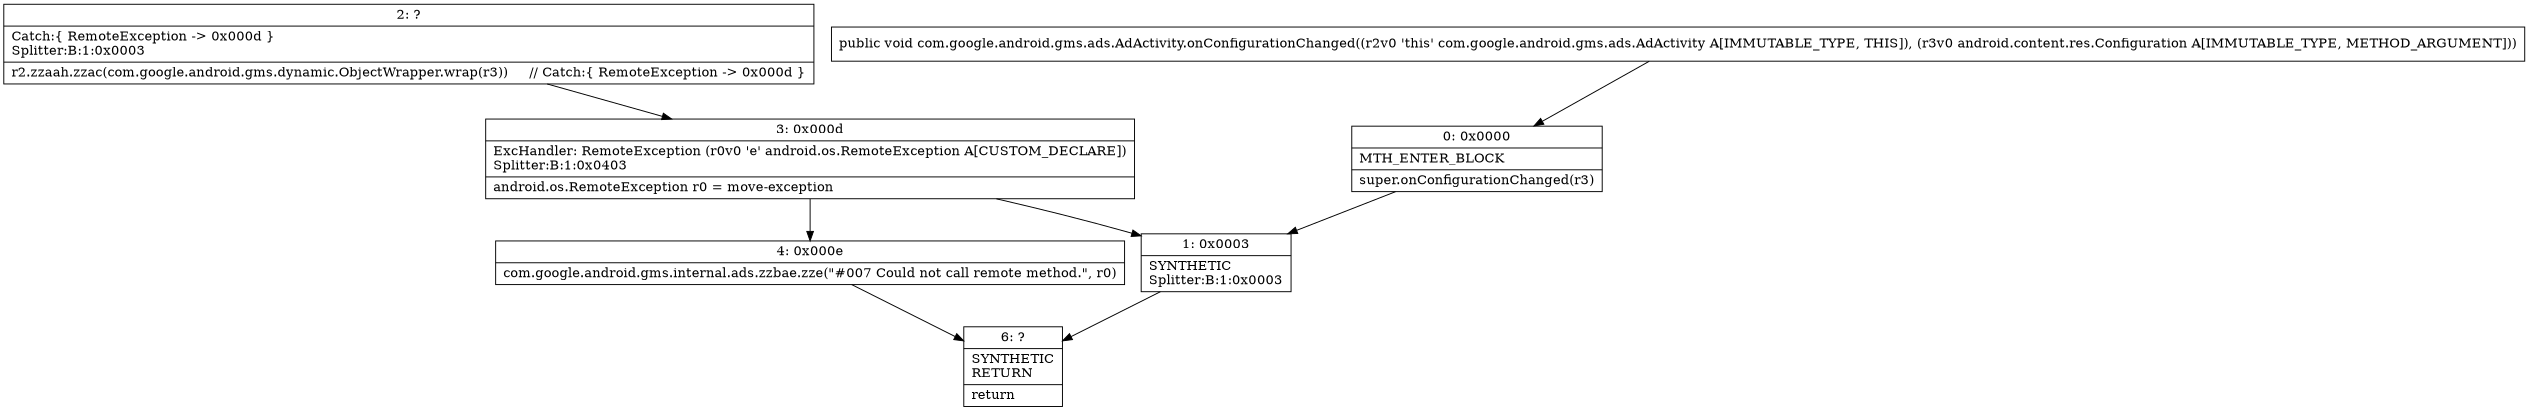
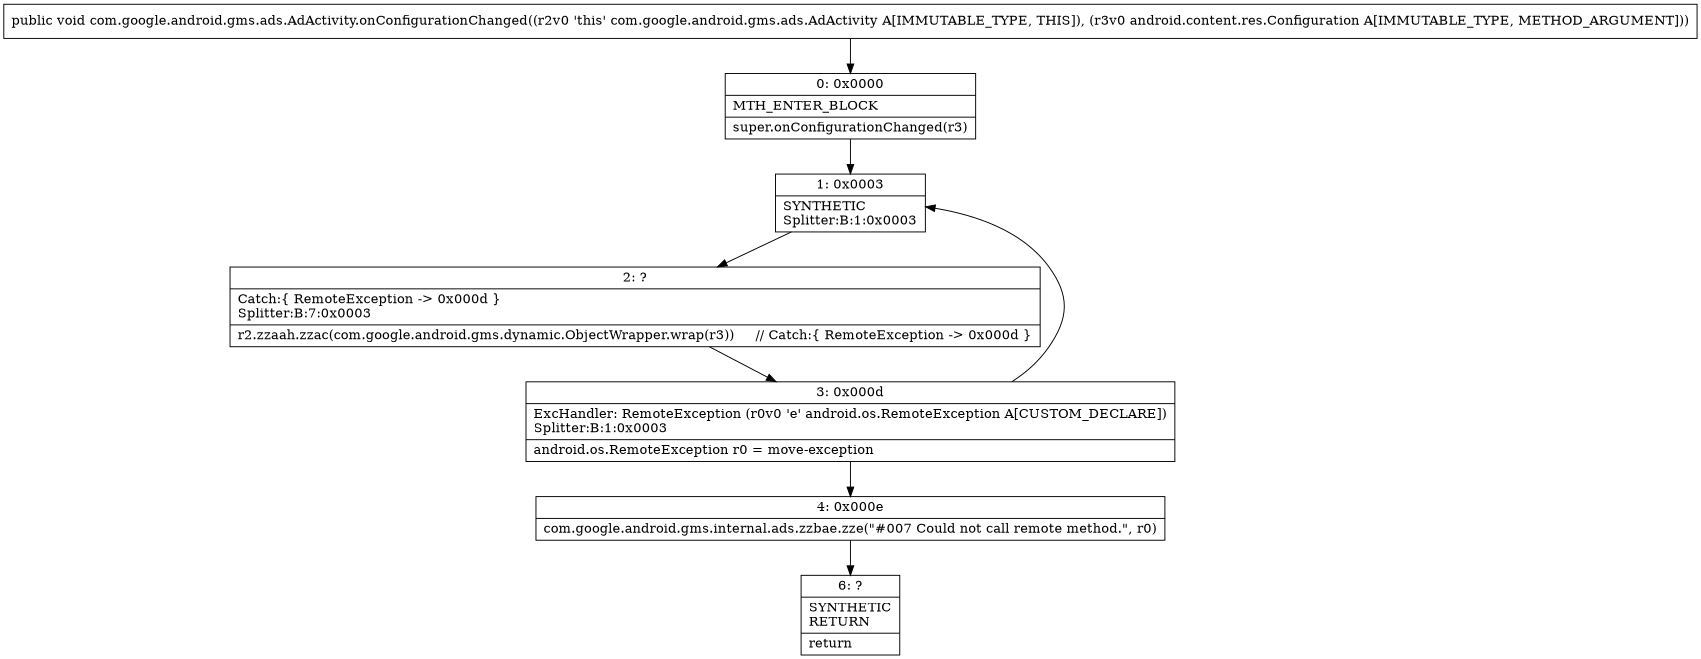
(79, 51) -> (305, 314)
(561, 166) -> (601, 428)
(1116, 314) -> (759, 247)
